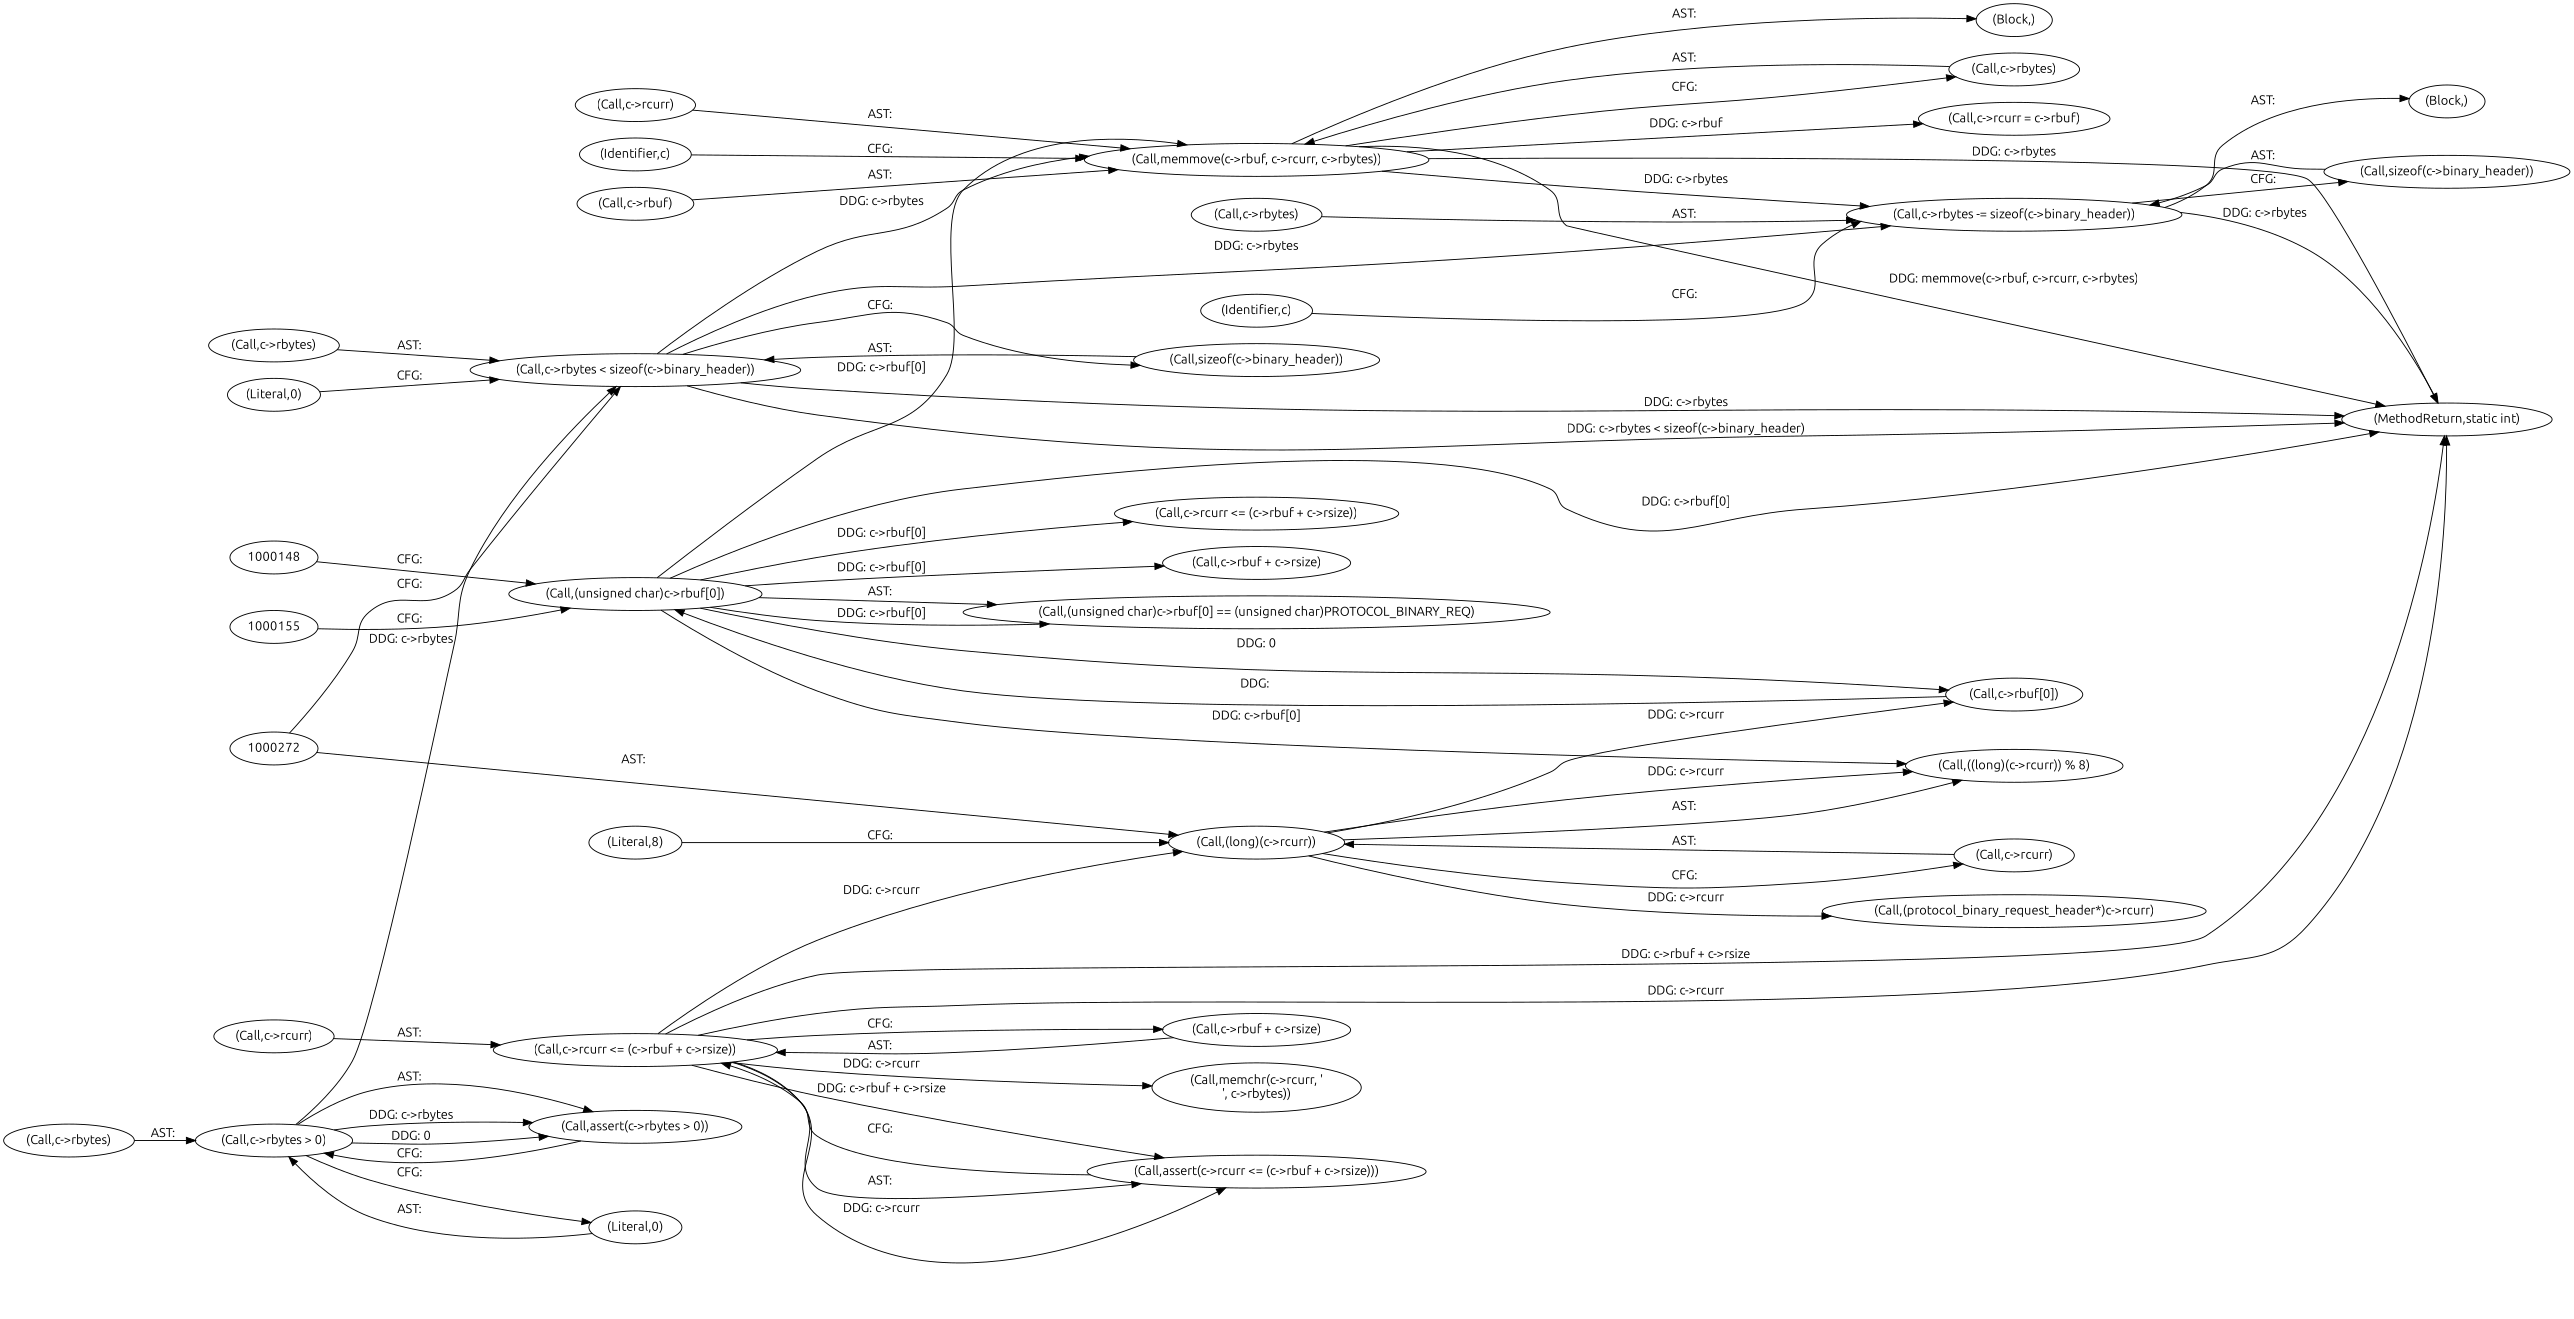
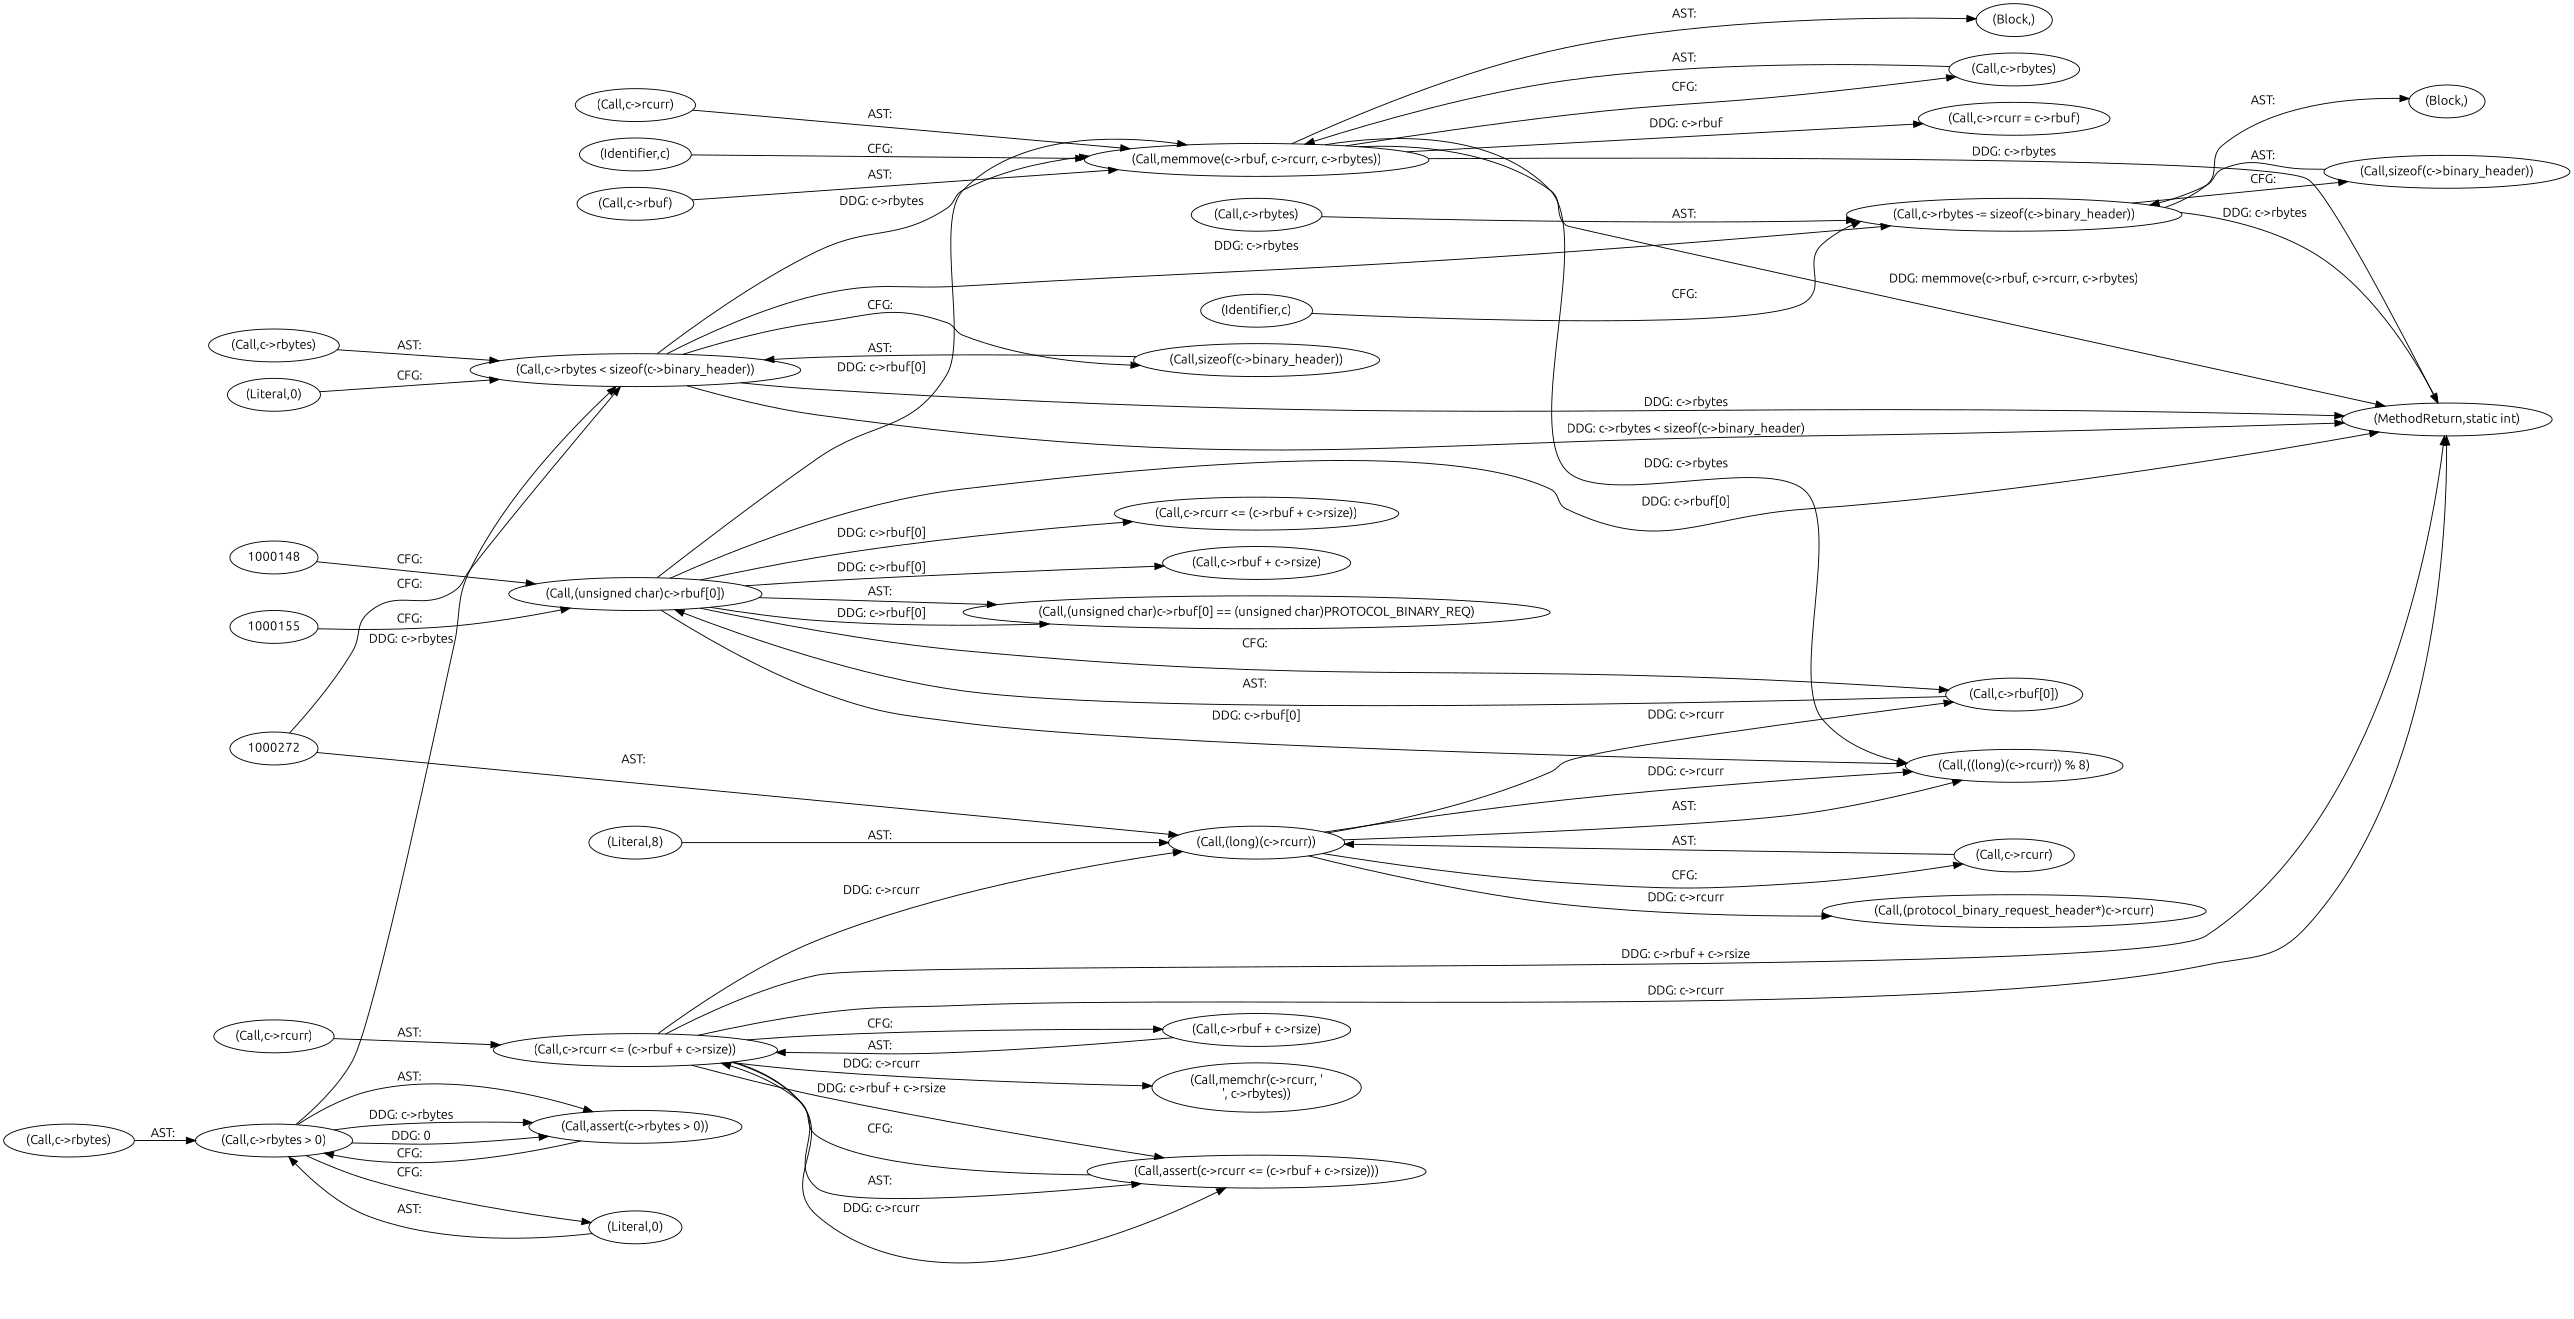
(1621, 190) -> (1584, 480)
(1257, 644) -> (1257, 644)
(1257, 684) -> (1257, 684)
(882, 836) -> (882, 836)
